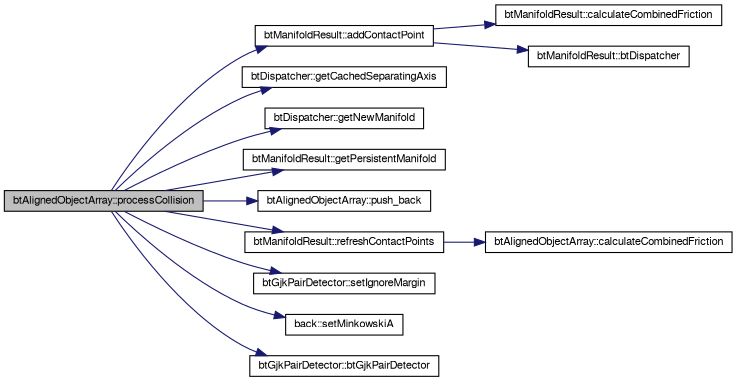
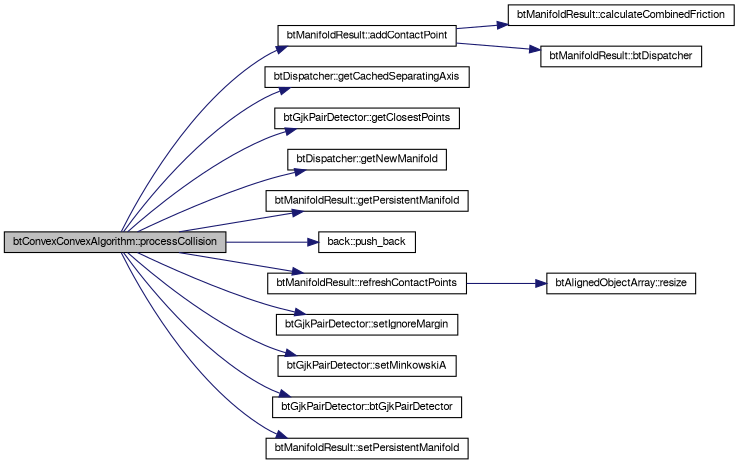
none -> (367, 118)
(104, 201) -> (115, 242)
(344, 201) -> (367, 242)
(609, 242) -> (621, 283)
(344, 325) -> (367, 366)
none -> (367, 449)
